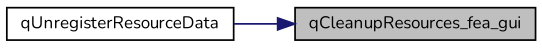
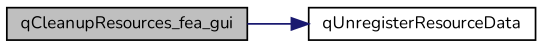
(256, 24) -> (269, 24)
